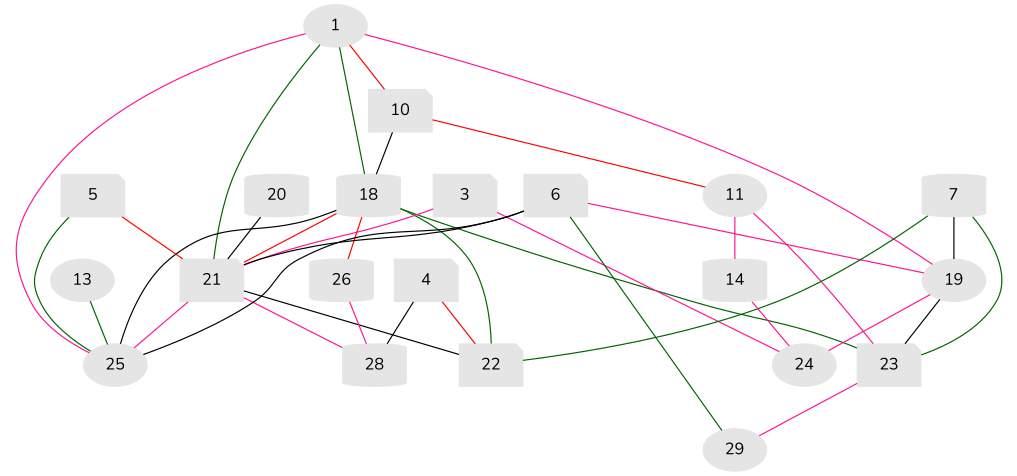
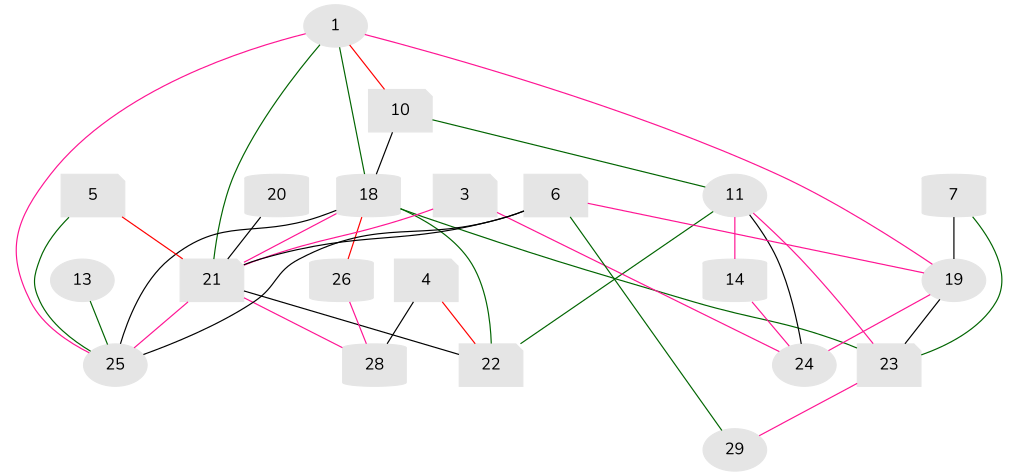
(569, 153) -> (569, 153)
(290, 238) -> (290, 238)
none -> (784, 276)
(767, 305) -> (607, 284)
